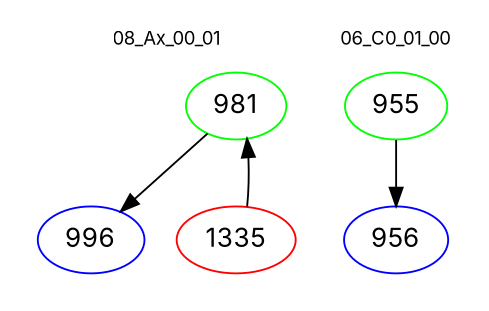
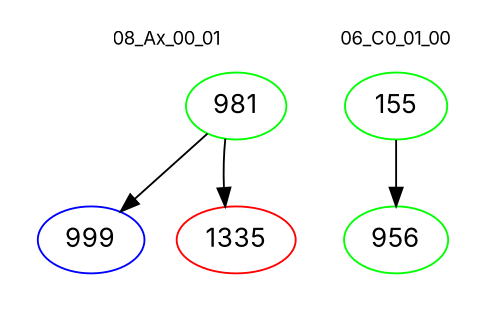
(396, 106) -> (396, 106)
(249, 182) -> (224, 163)
(91, 240) -> (91, 240)
(396, 240) -> (396, 240)
